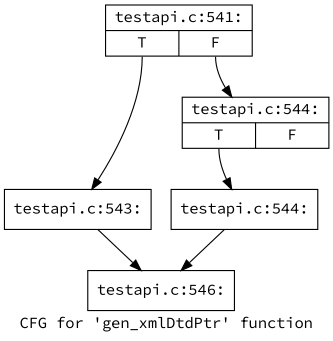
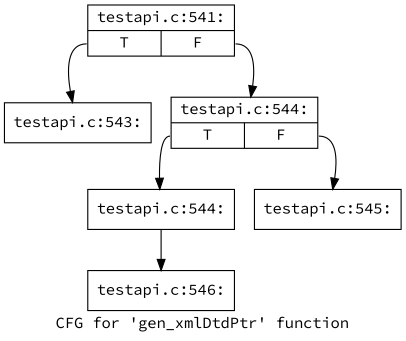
none -> (328, 209)
(115, 246) -> none
